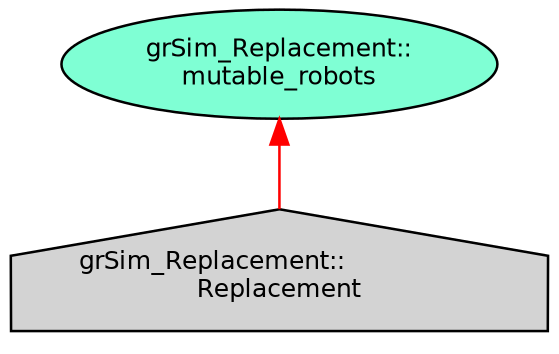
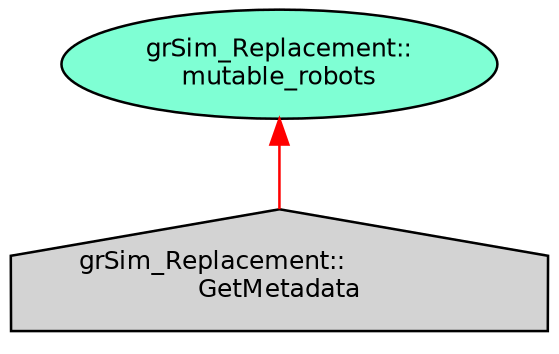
(279, 277) -> (279, 277)
